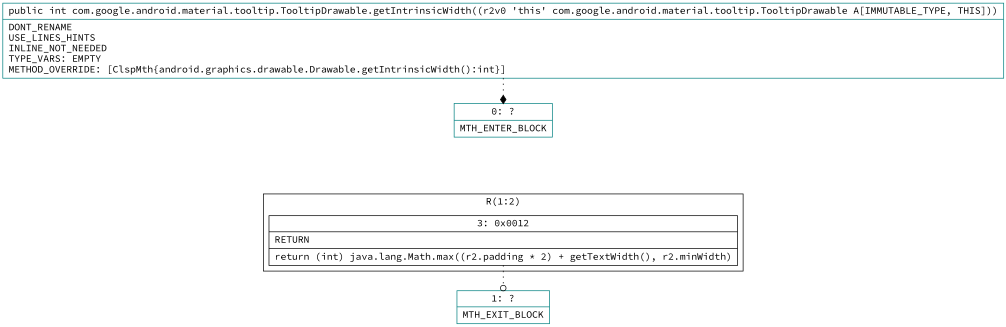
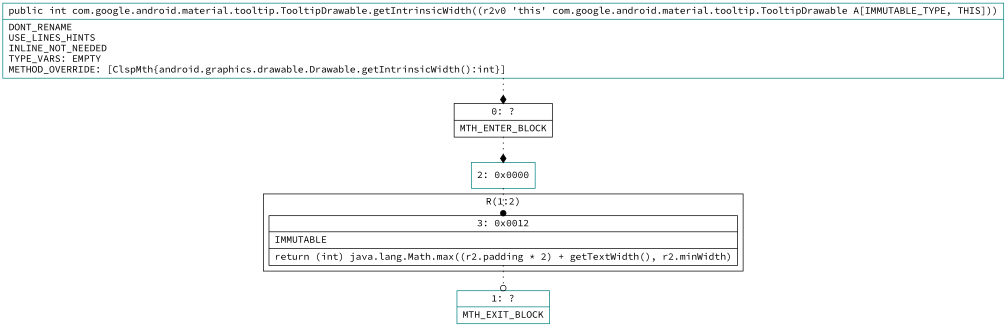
(503, 120) -> (503, 120)
none -> (503, 175)
(292, 240) -> (301, 240)
